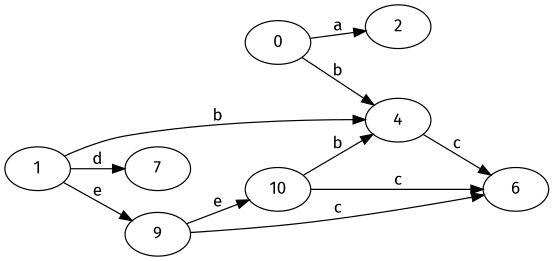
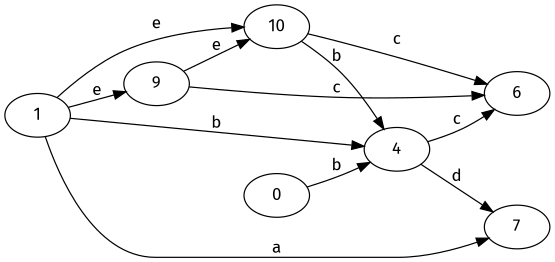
(398, 27) -> none
none -> (137, 46)
(98, 160) -> (277, 248)
none -> (452, 185)
